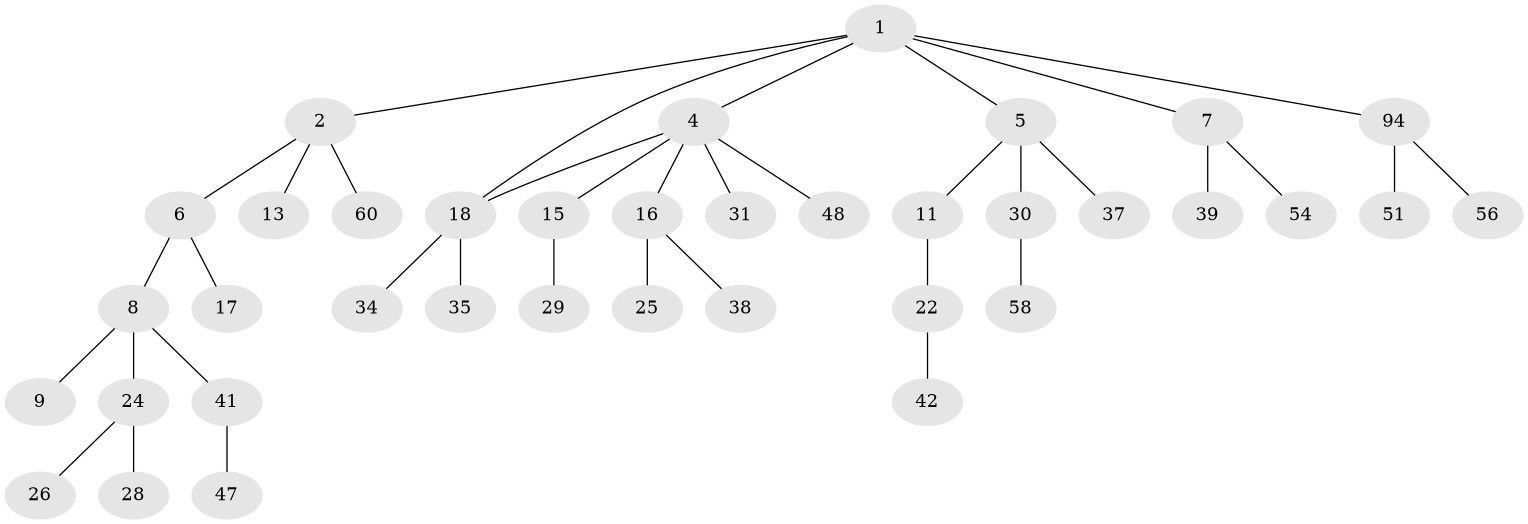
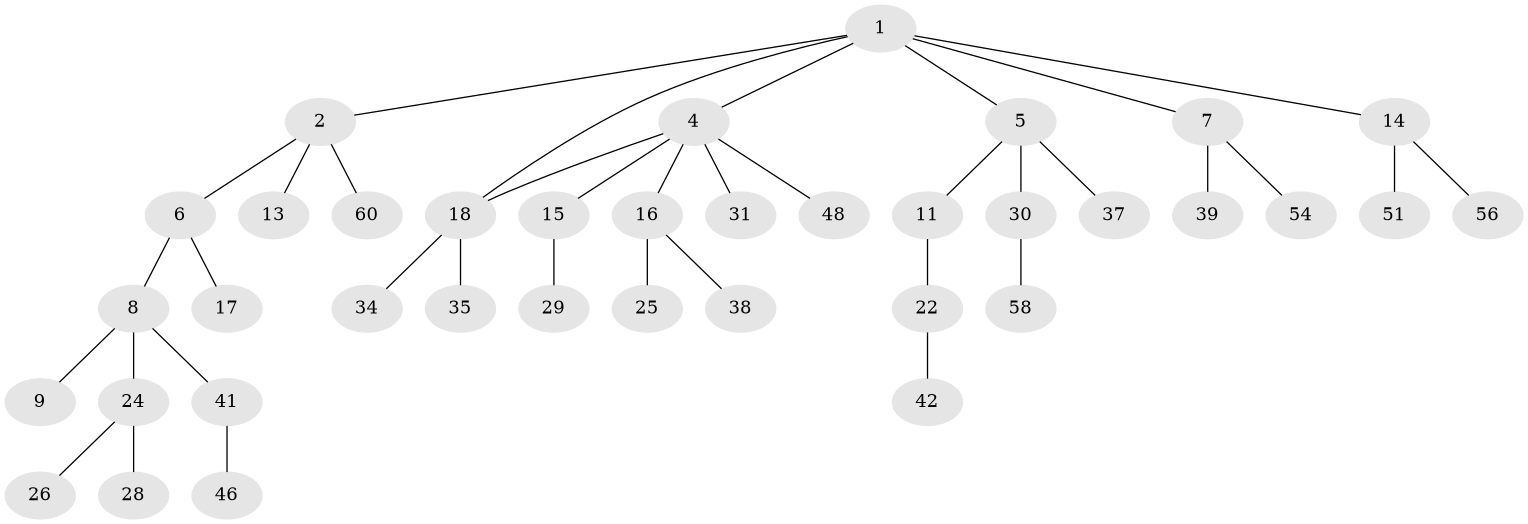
(1395, 122) -> (1395, 122)
(227, 496) -> (227, 496)
